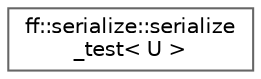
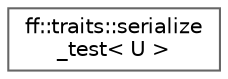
(131, 39) -> (114, 39)
